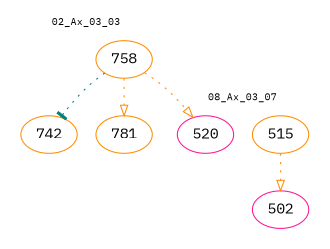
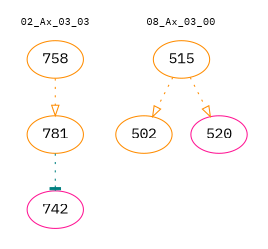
(83, 91) -> (55, 170)
(176, 98) -> (198, 92)
(243, 98) -> (181, 22)
(49, 135) -> (55, 210)
(281, 210) -> (144, 135)
